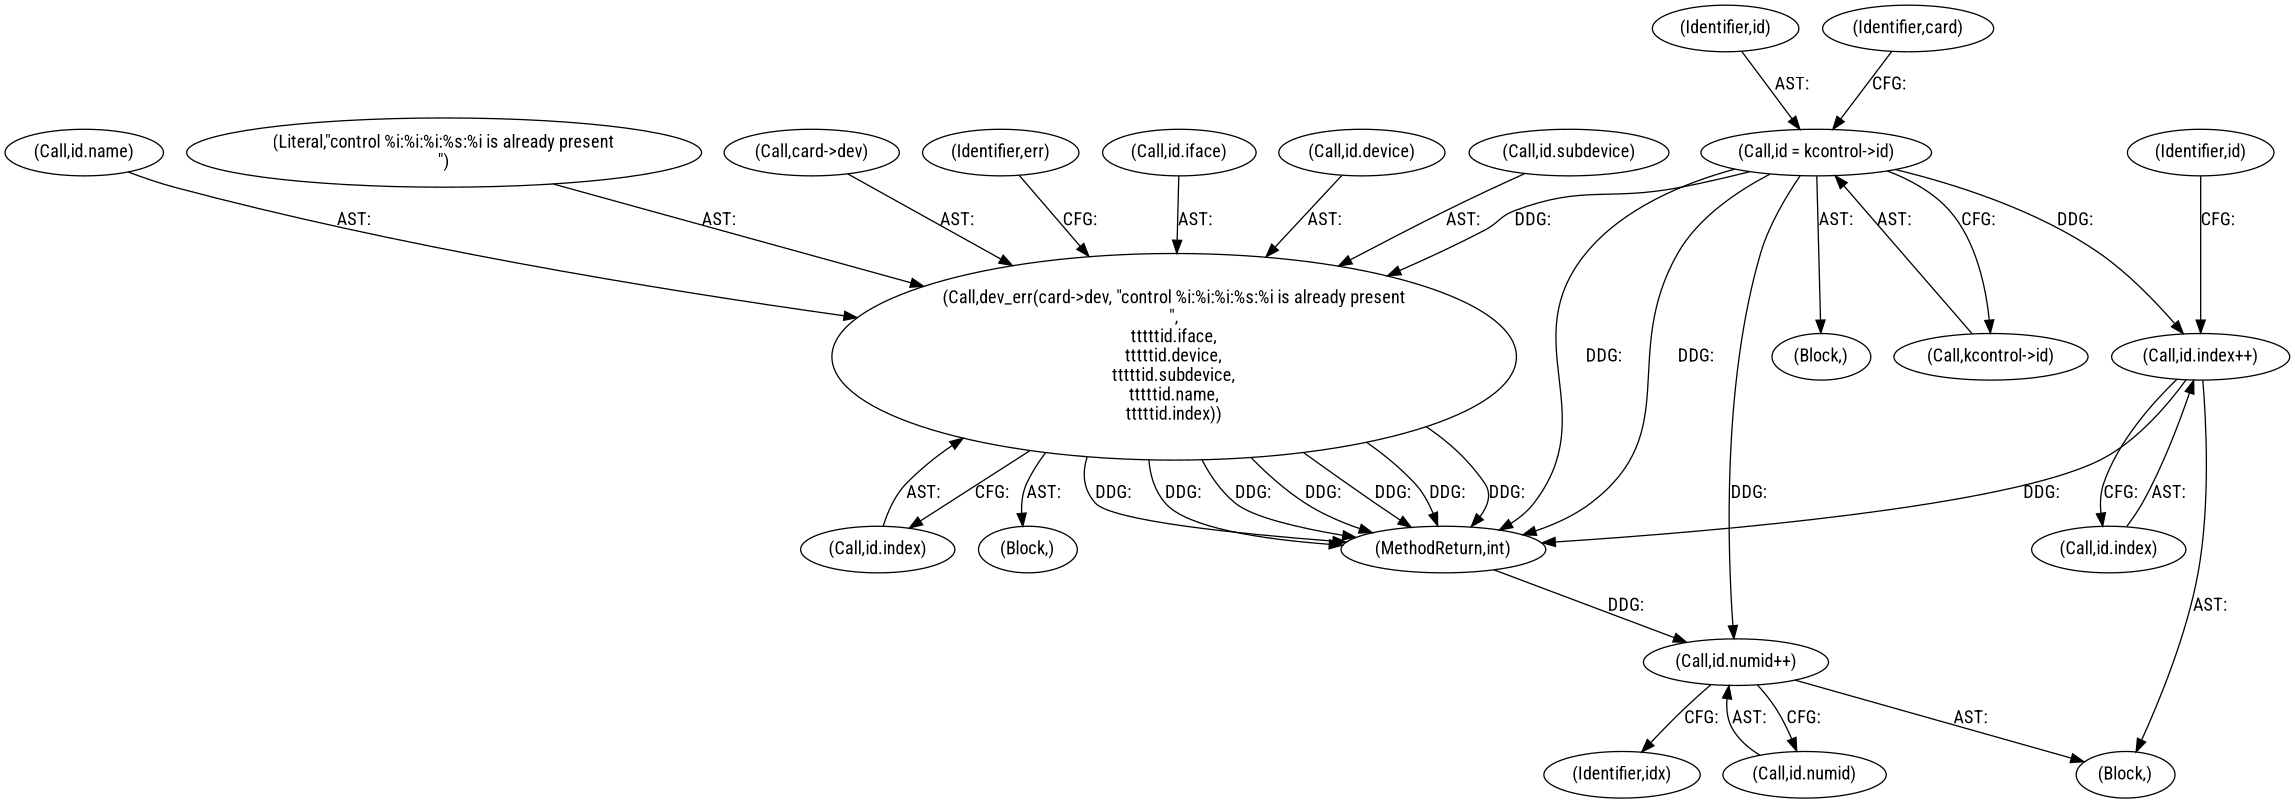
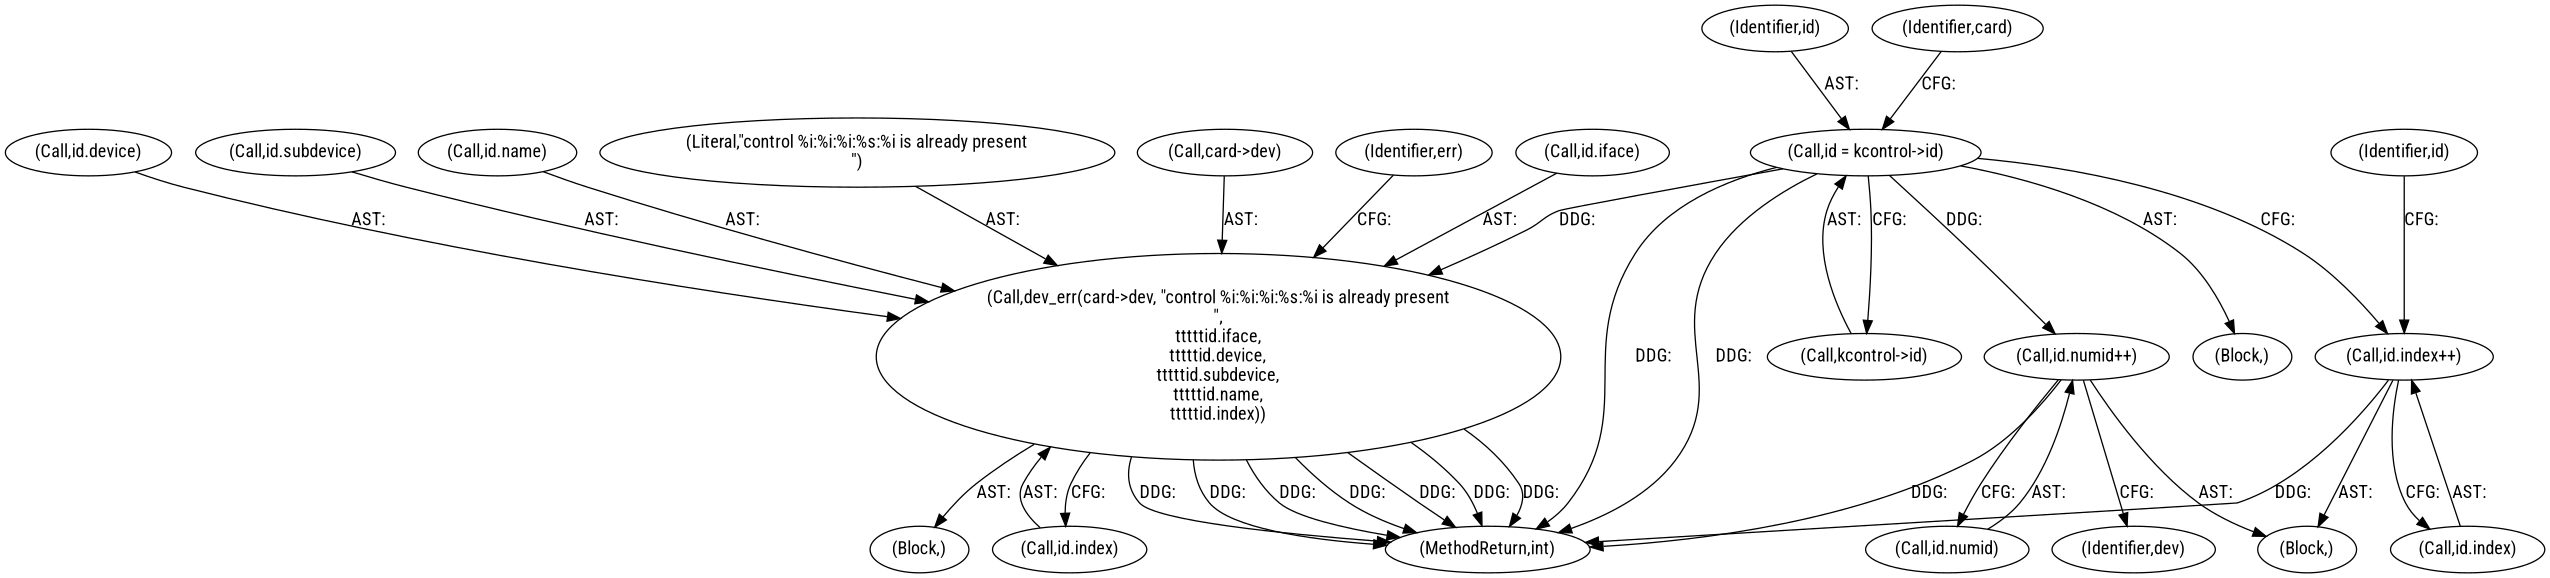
(2077, 220) -> (2280, 220)
(1584, 604) -> (1851, 507)
(1622, 775) -> (2134, 550)
